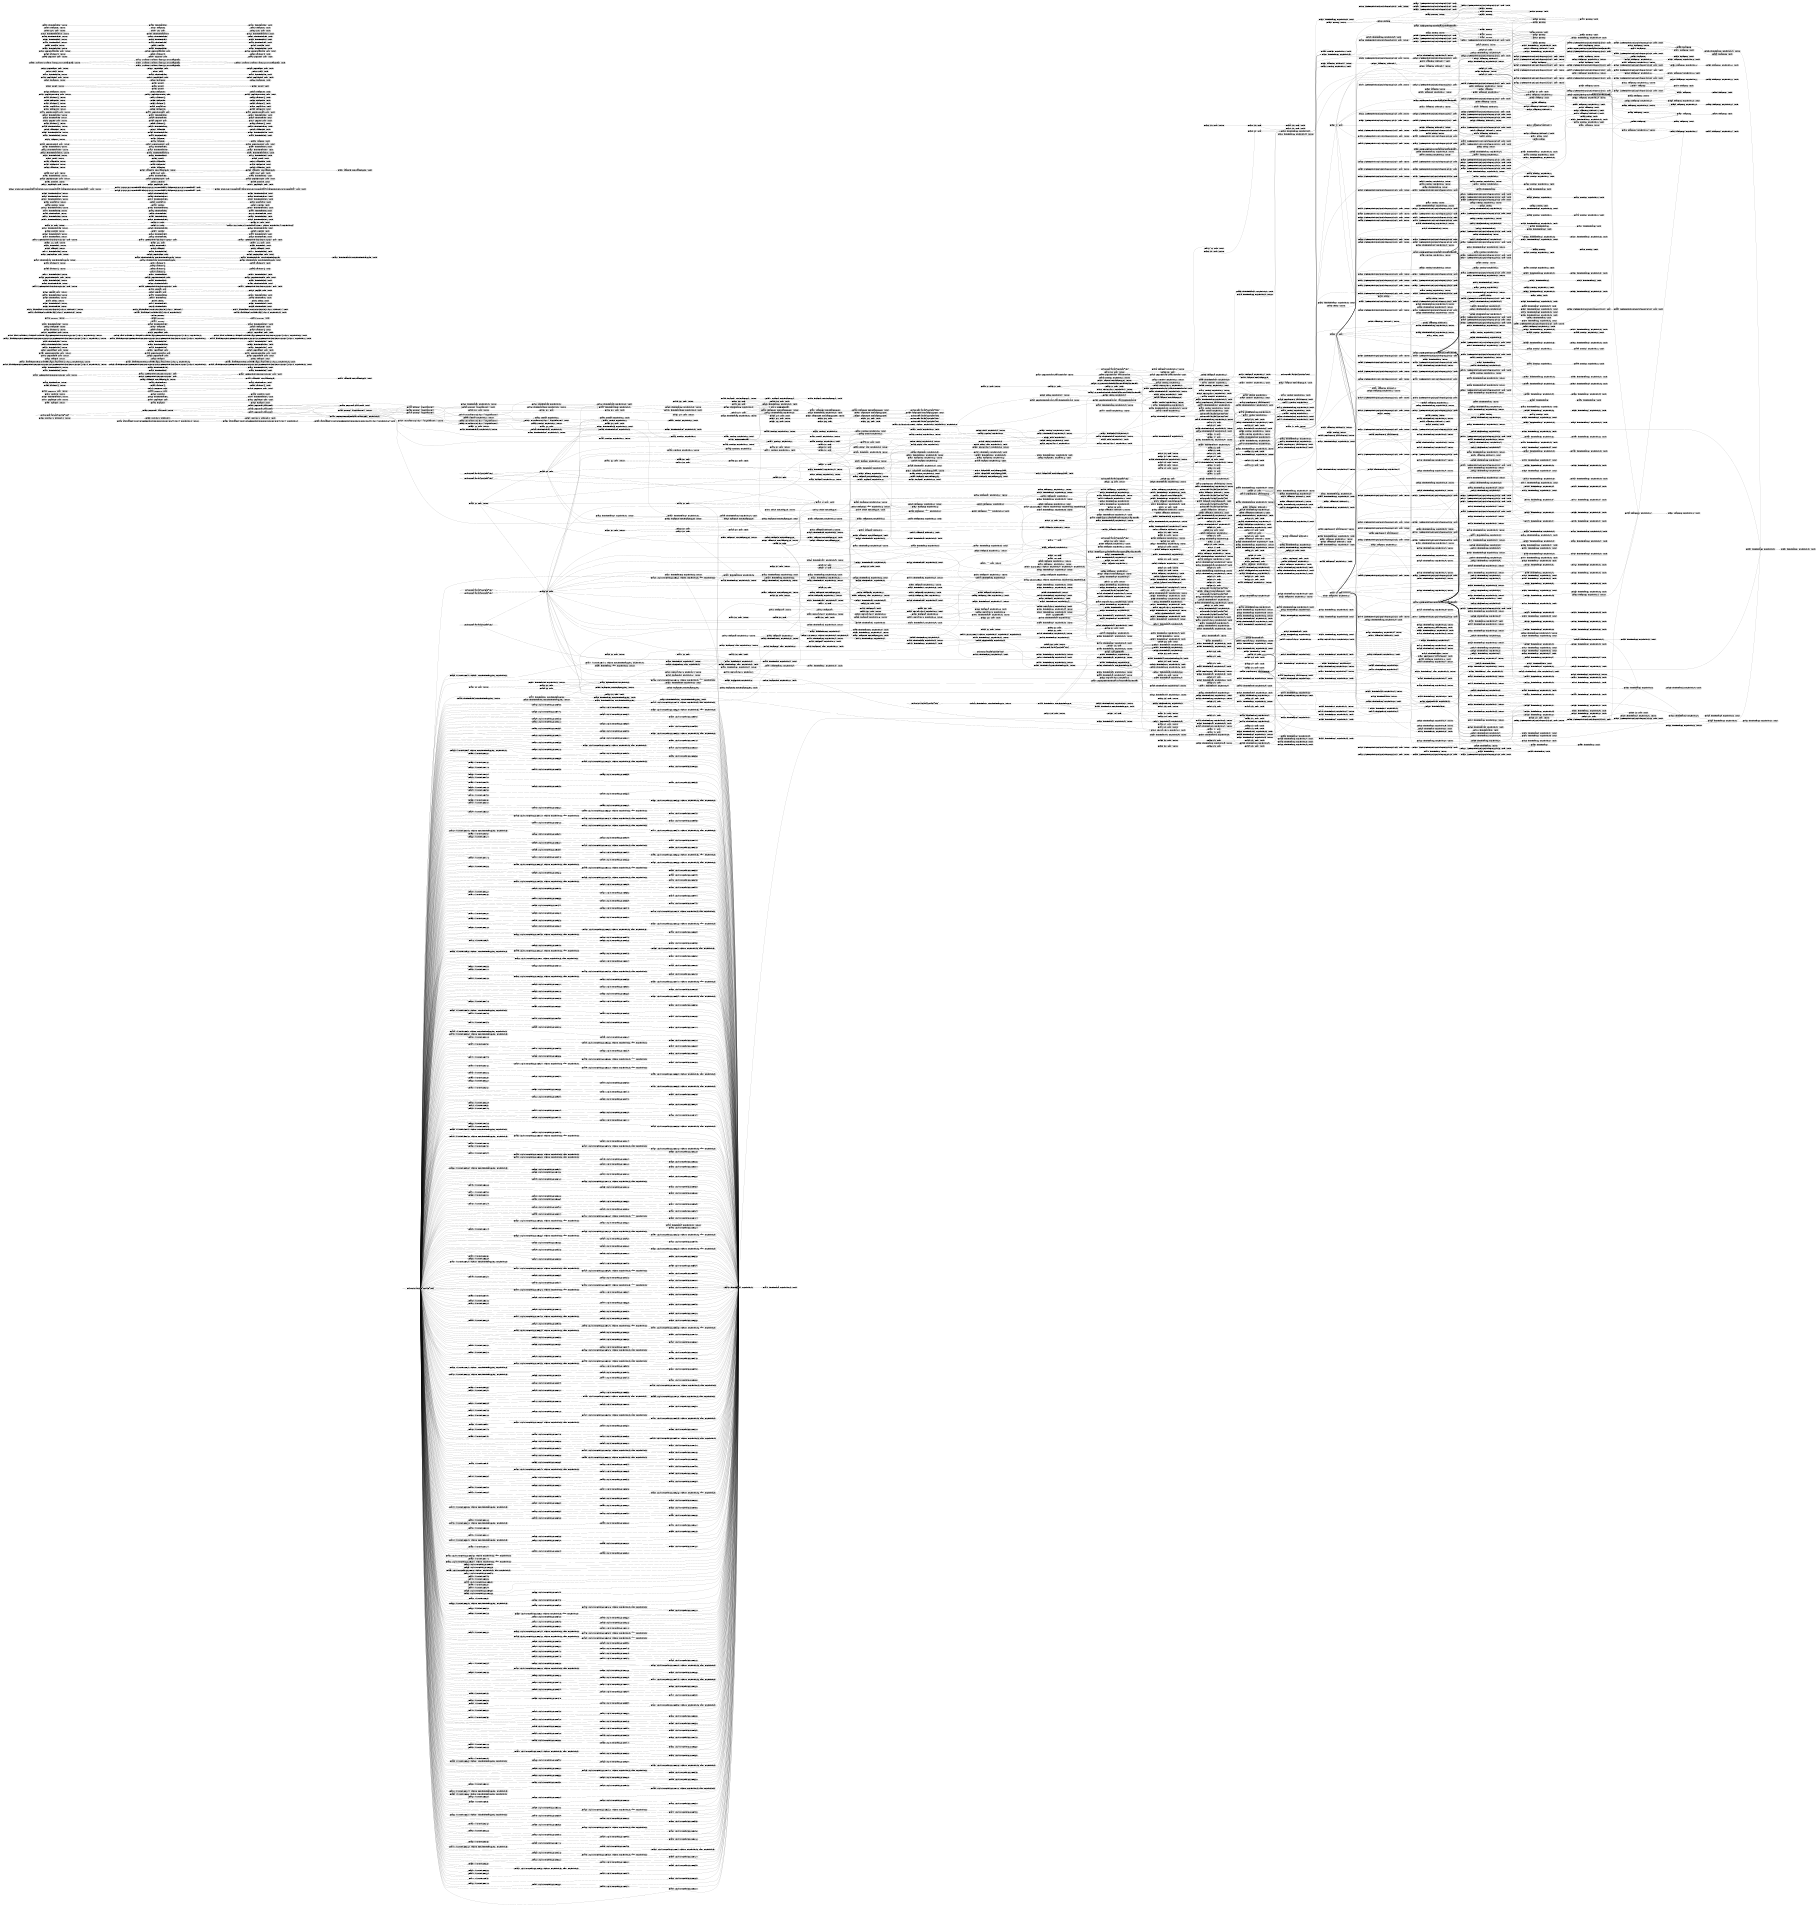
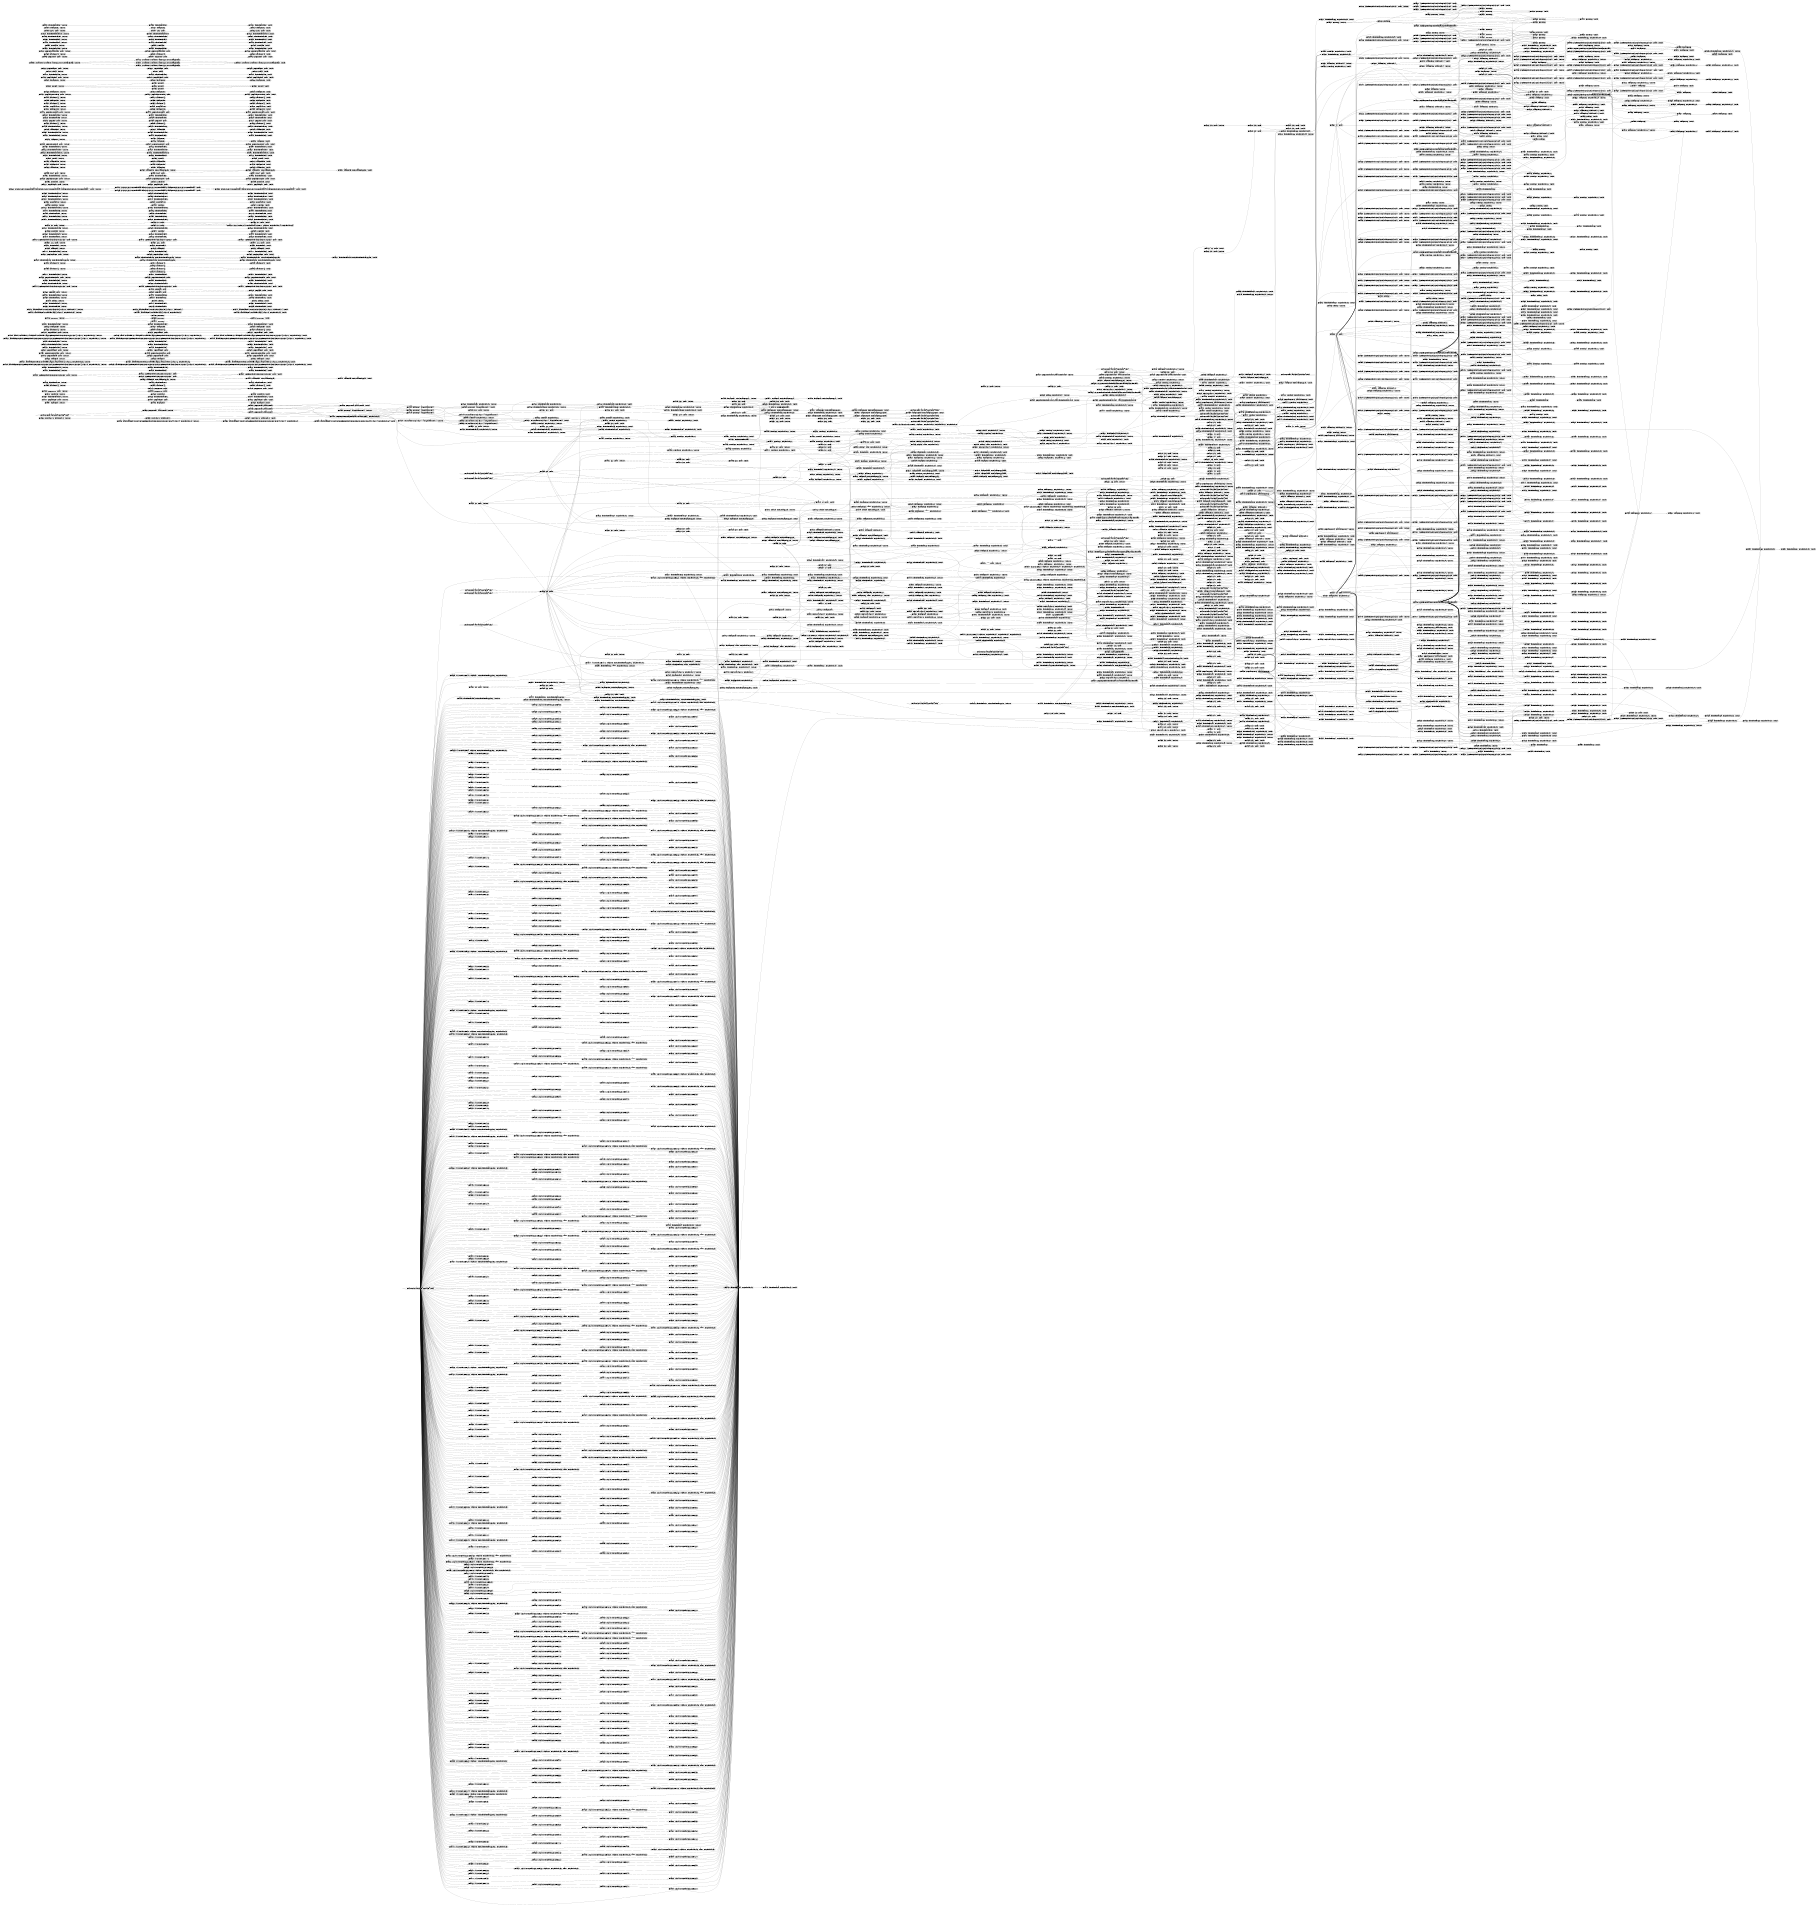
(1638, 309) -> none
